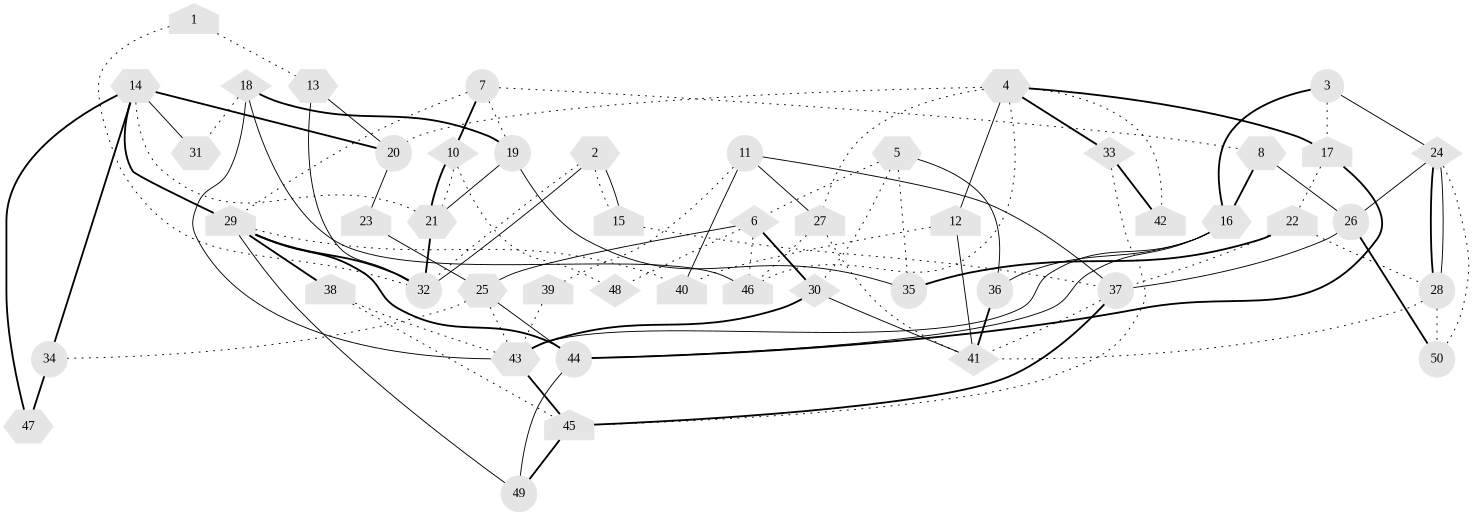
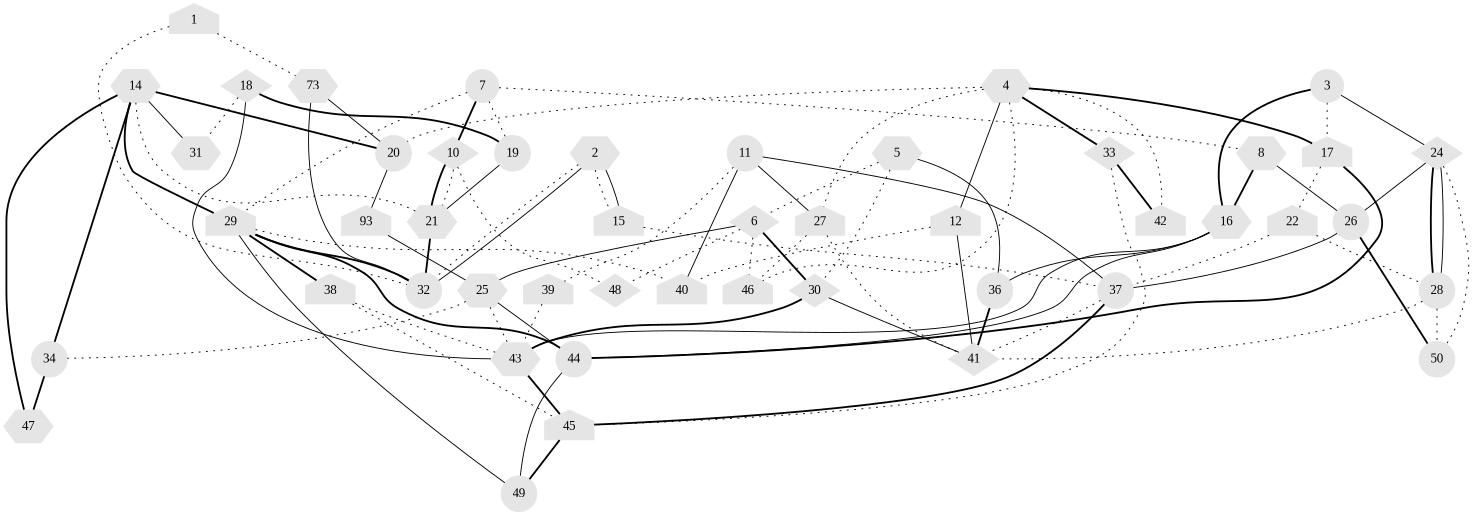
(313, 86) -> (313, 86)
(366, 222) -> (366, 222)
(421, 262) -> none
(909, 291) -> none
